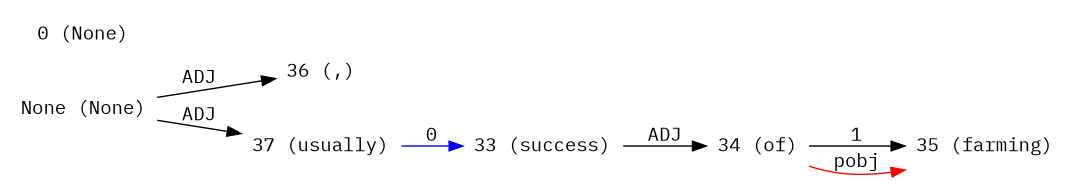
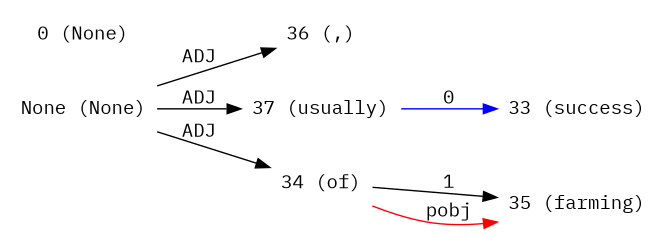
(658, 146) -> (207, 148)
